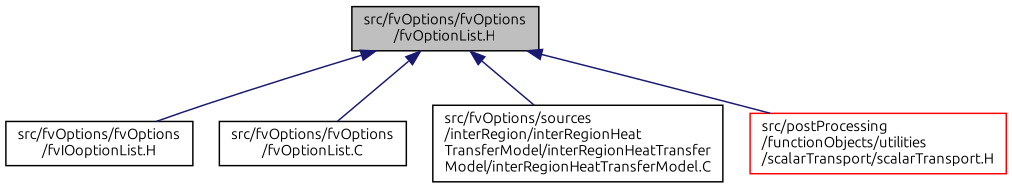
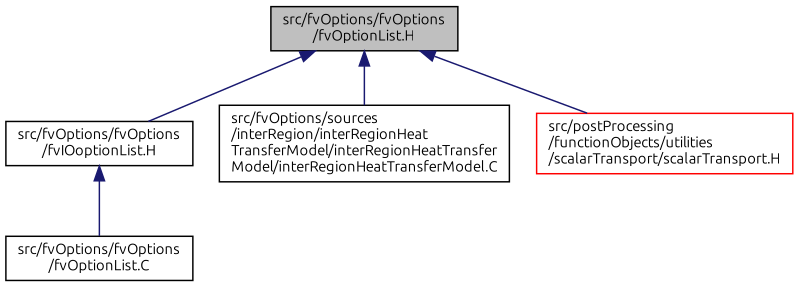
(373, 91) -> (99, 208)
